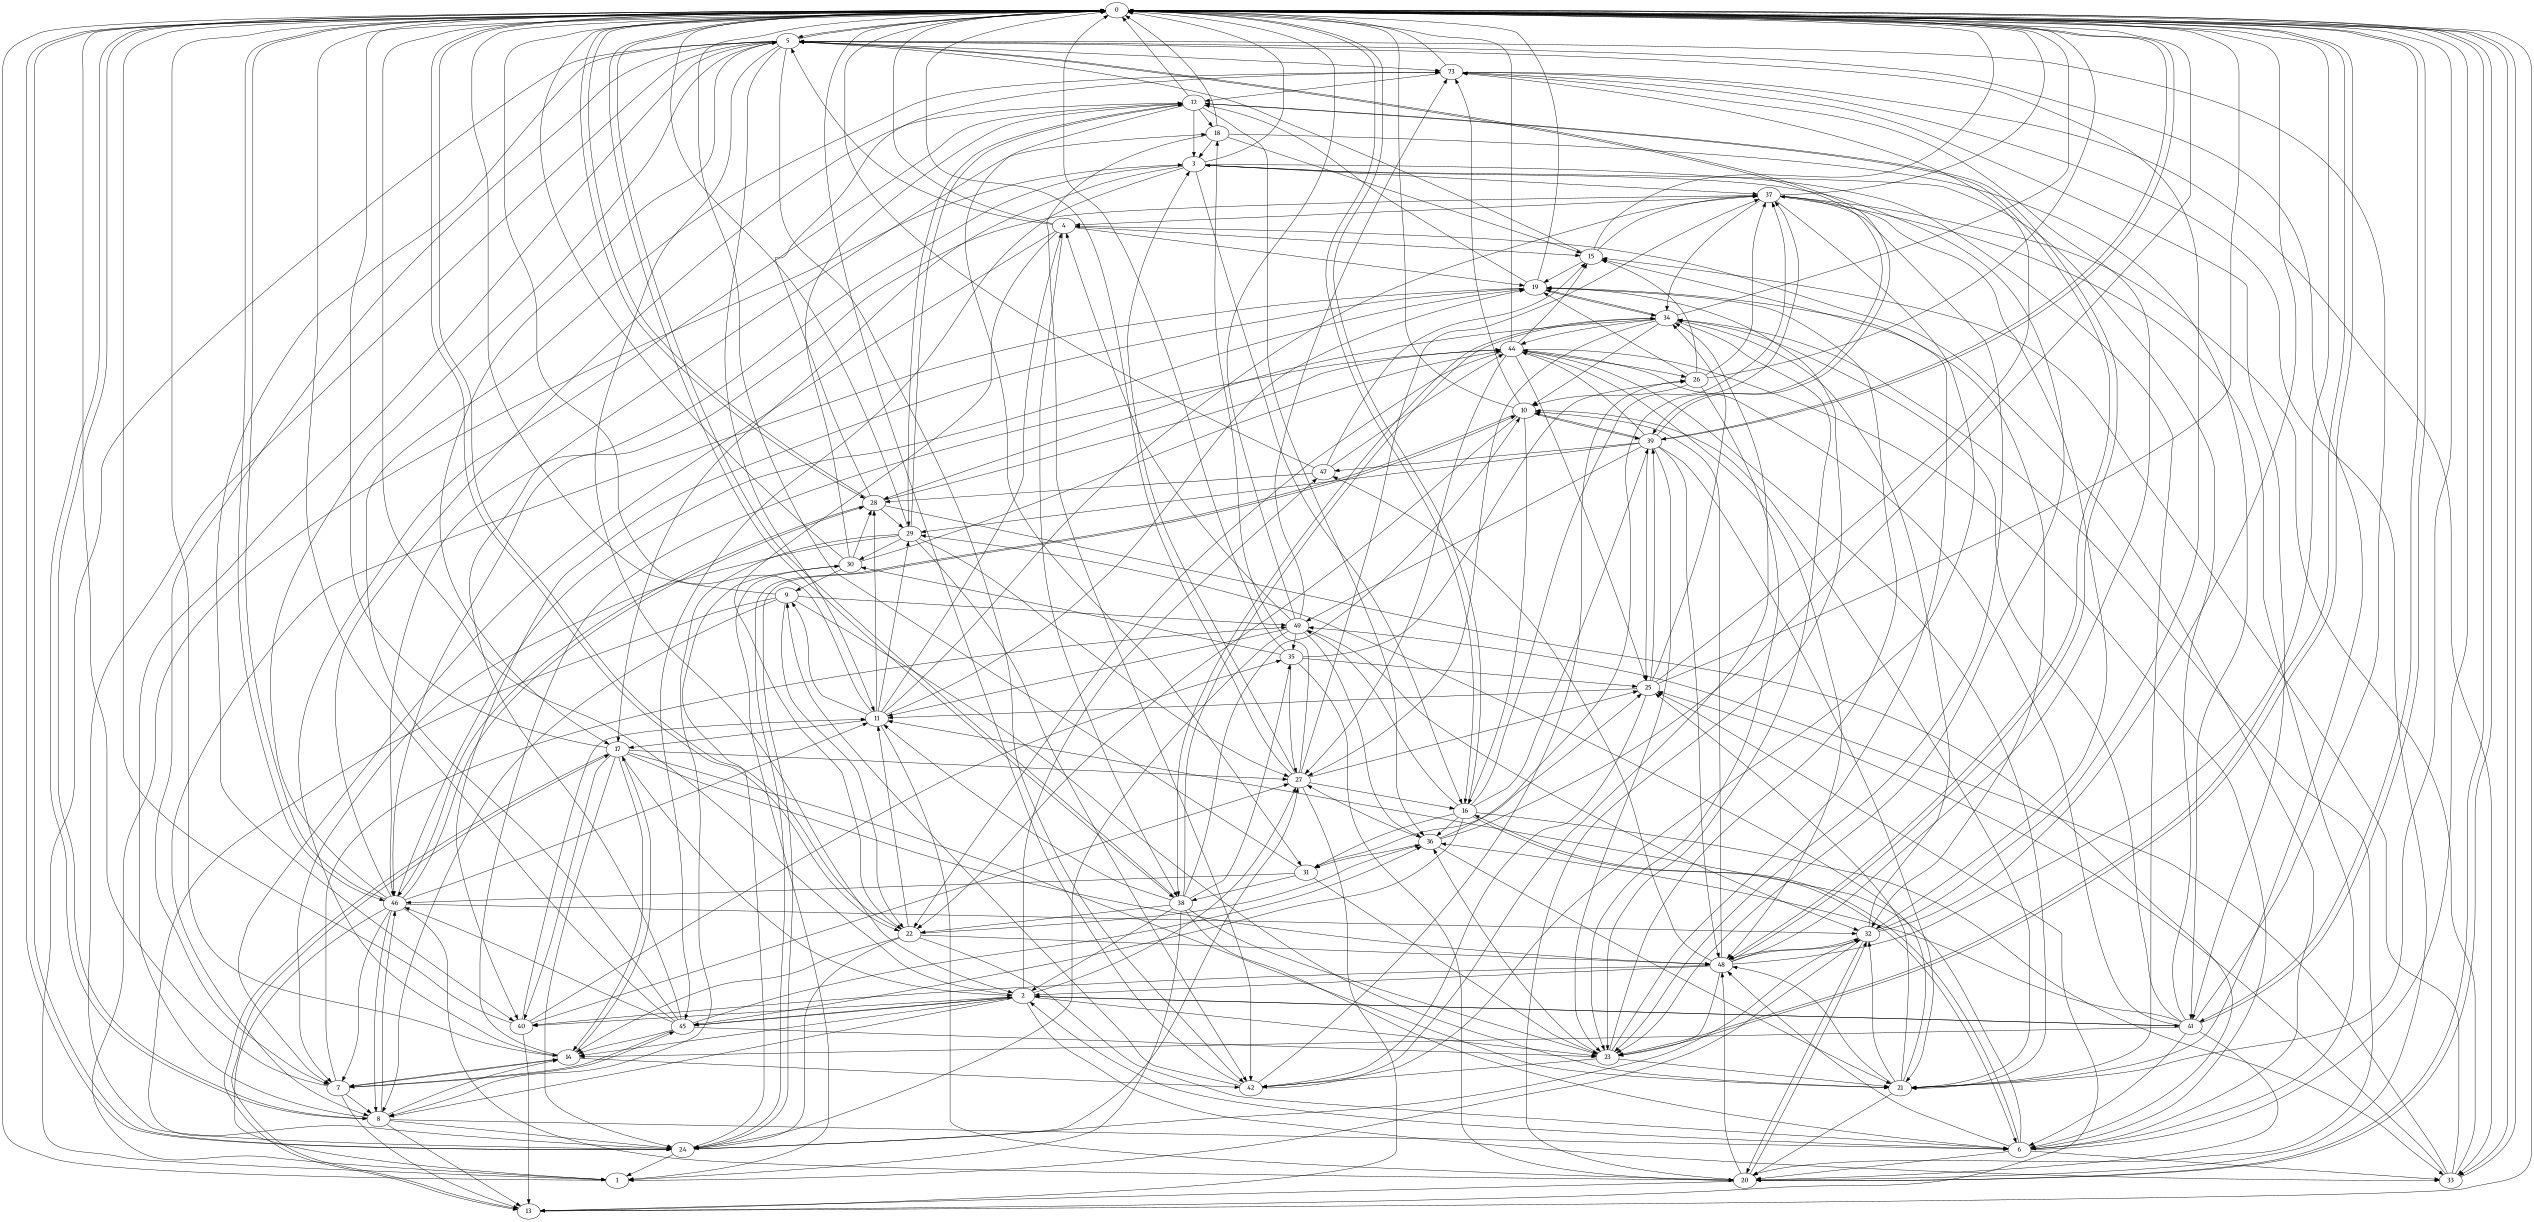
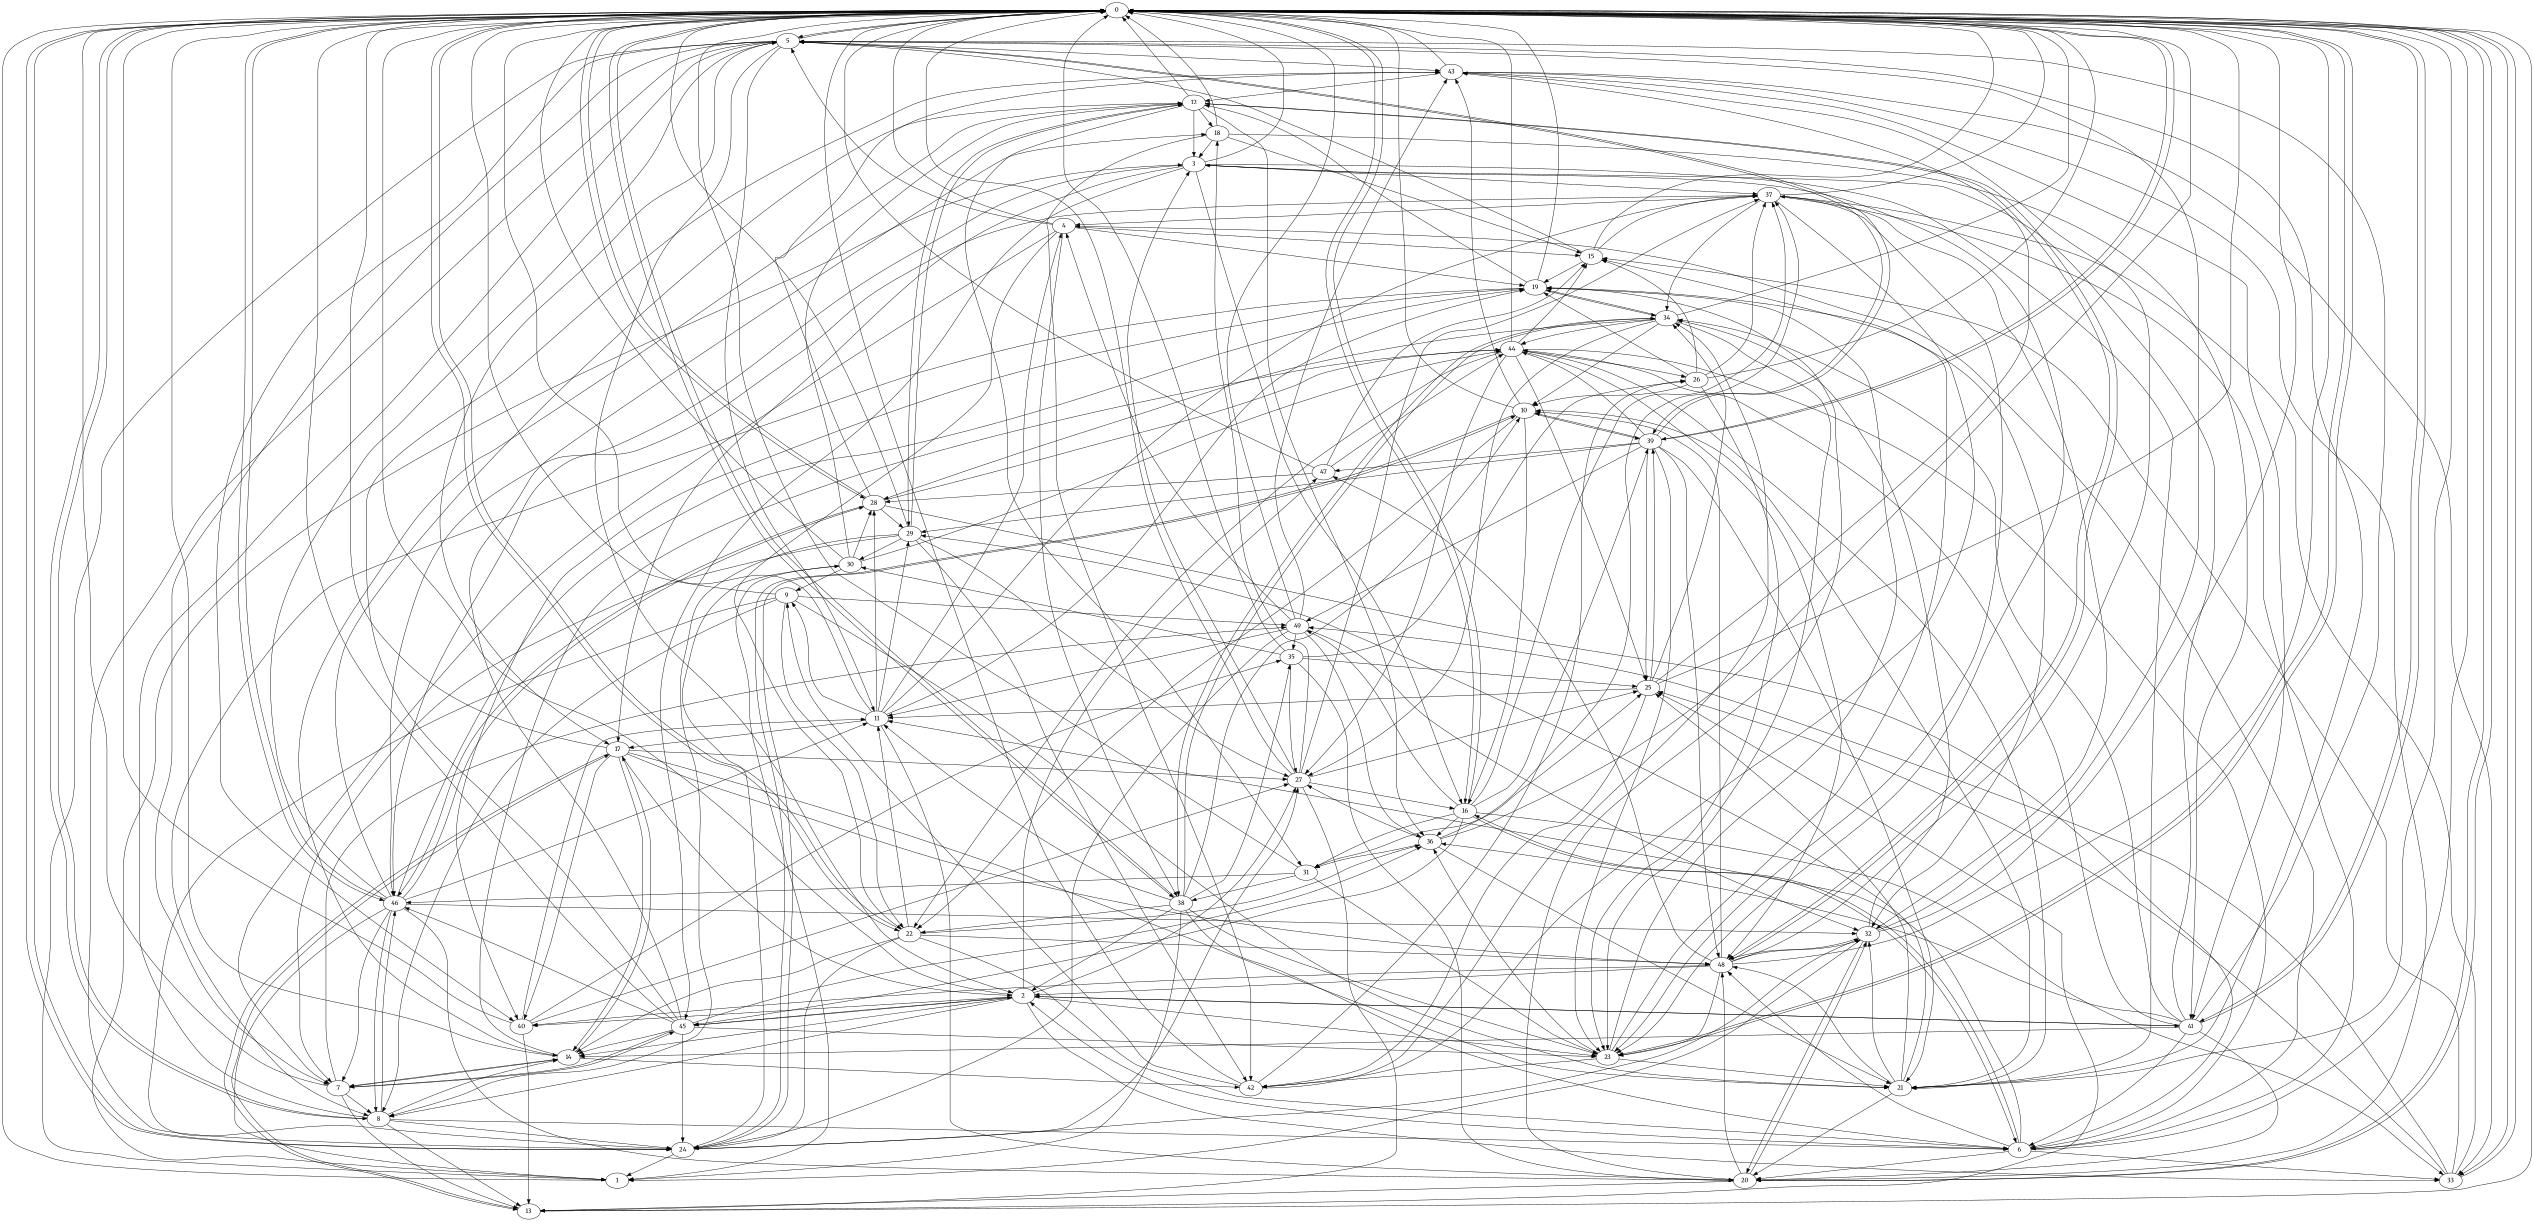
(1451, 72) -> (1451, 72)
(973, 547) -> none
(2330, 808) -> none
(550, 988) -> (683, 1086)
